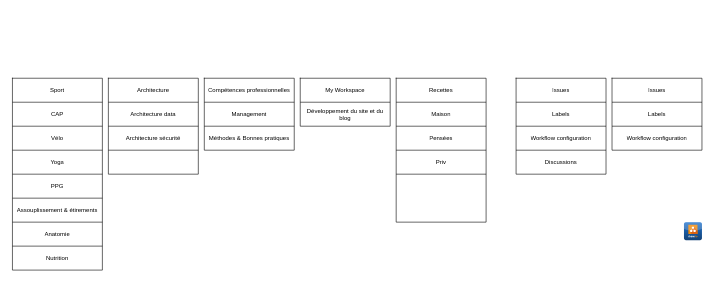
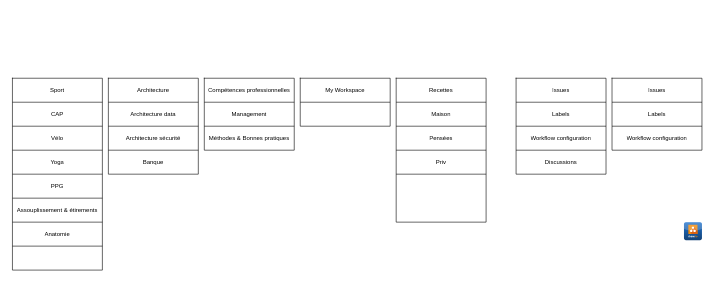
(345, 114) -> none
none -> (153, 162)
(57, 258) -> none
